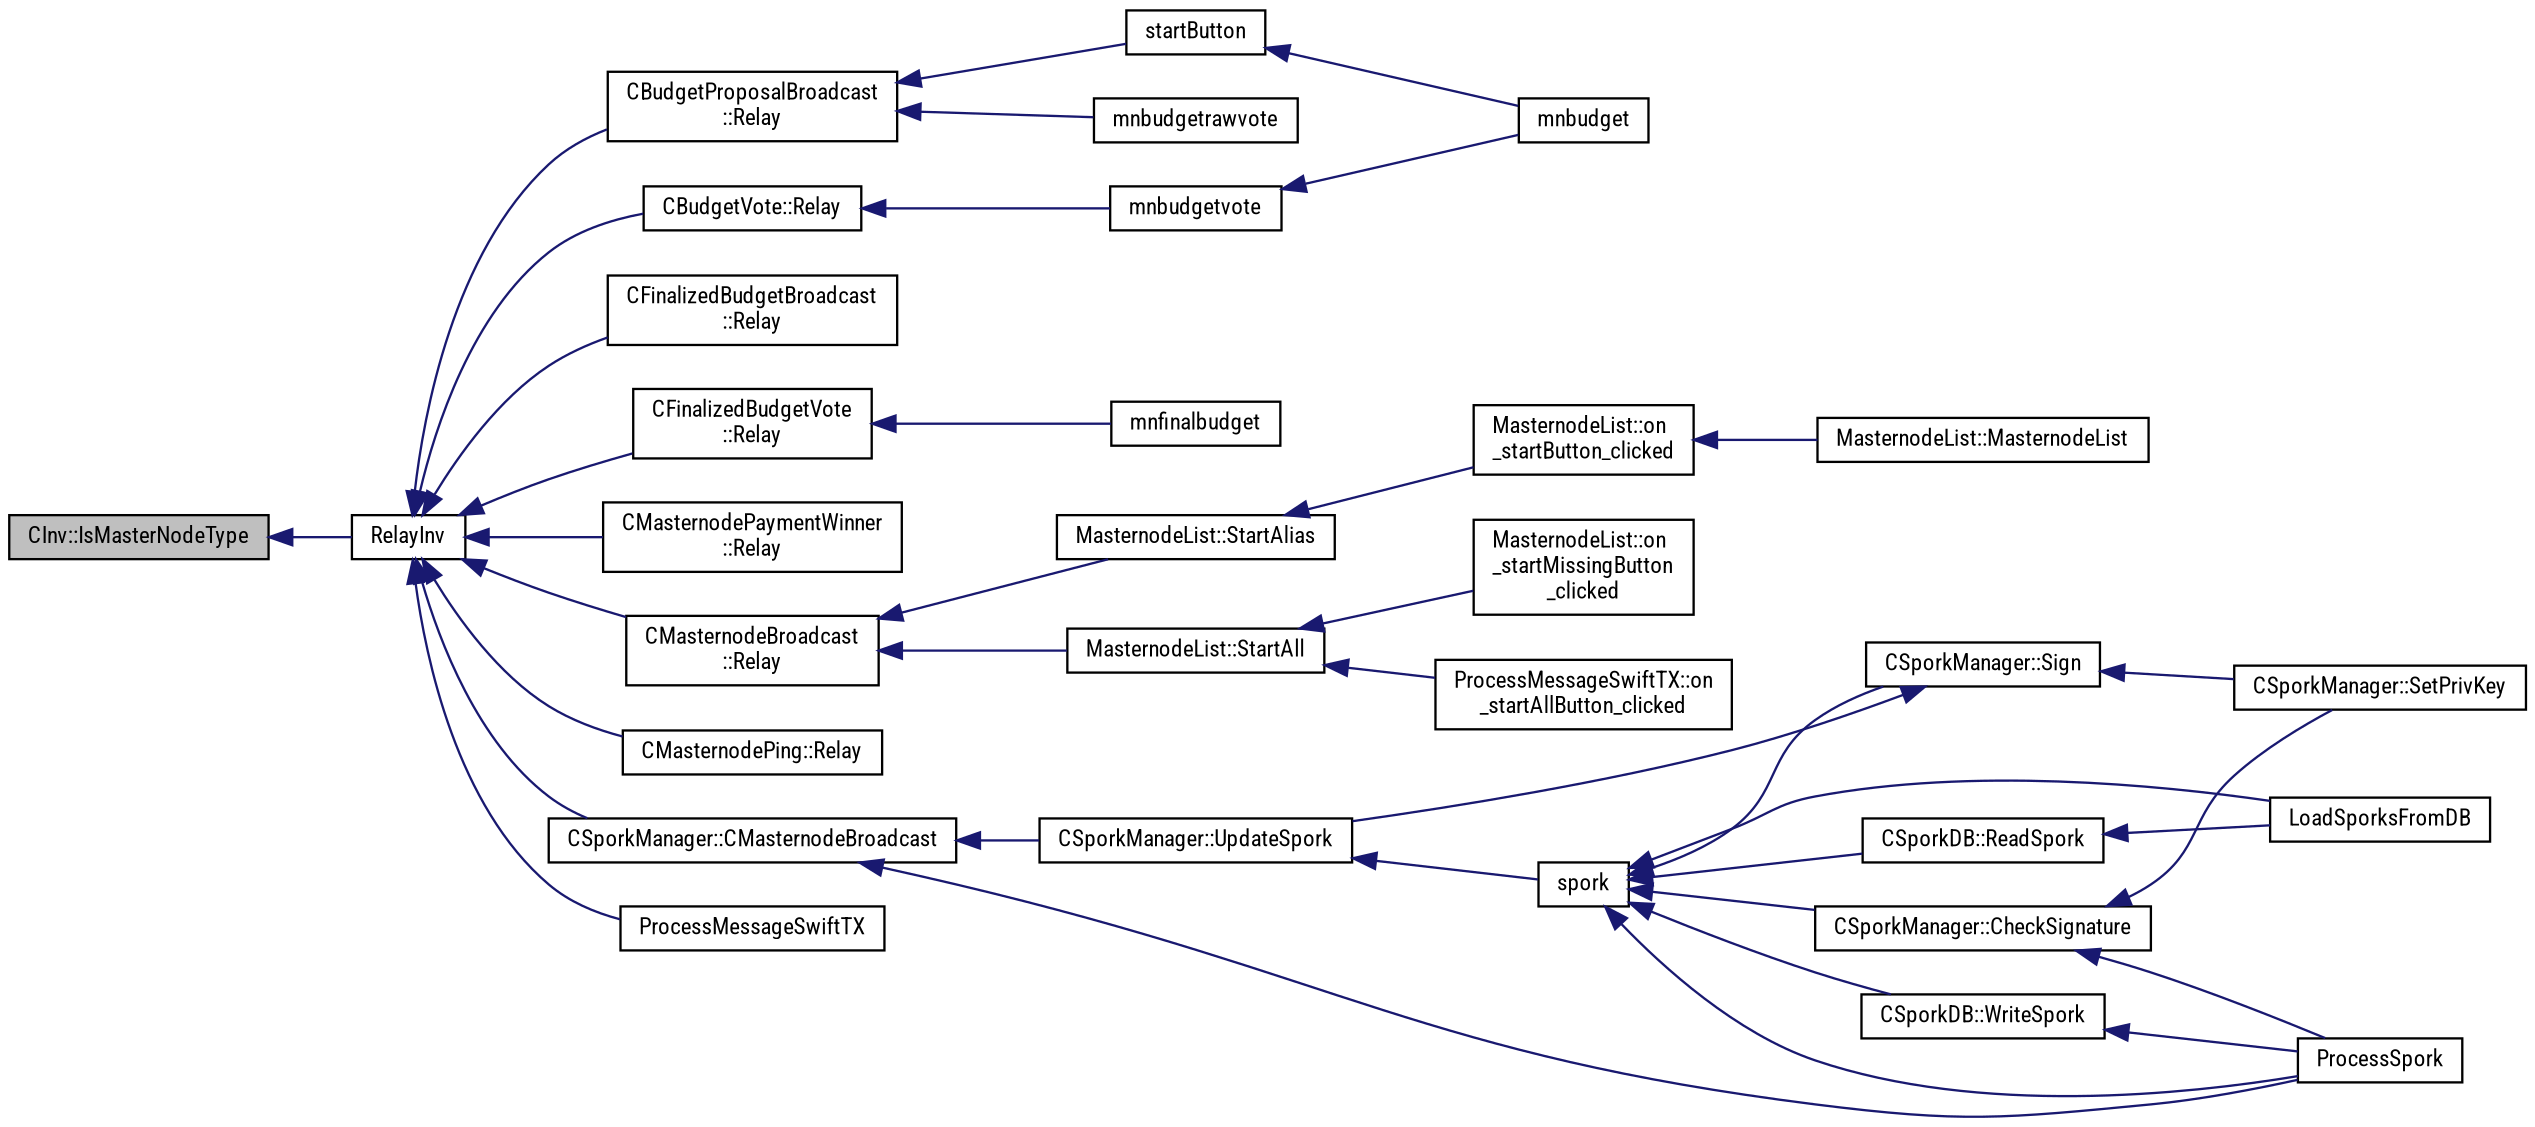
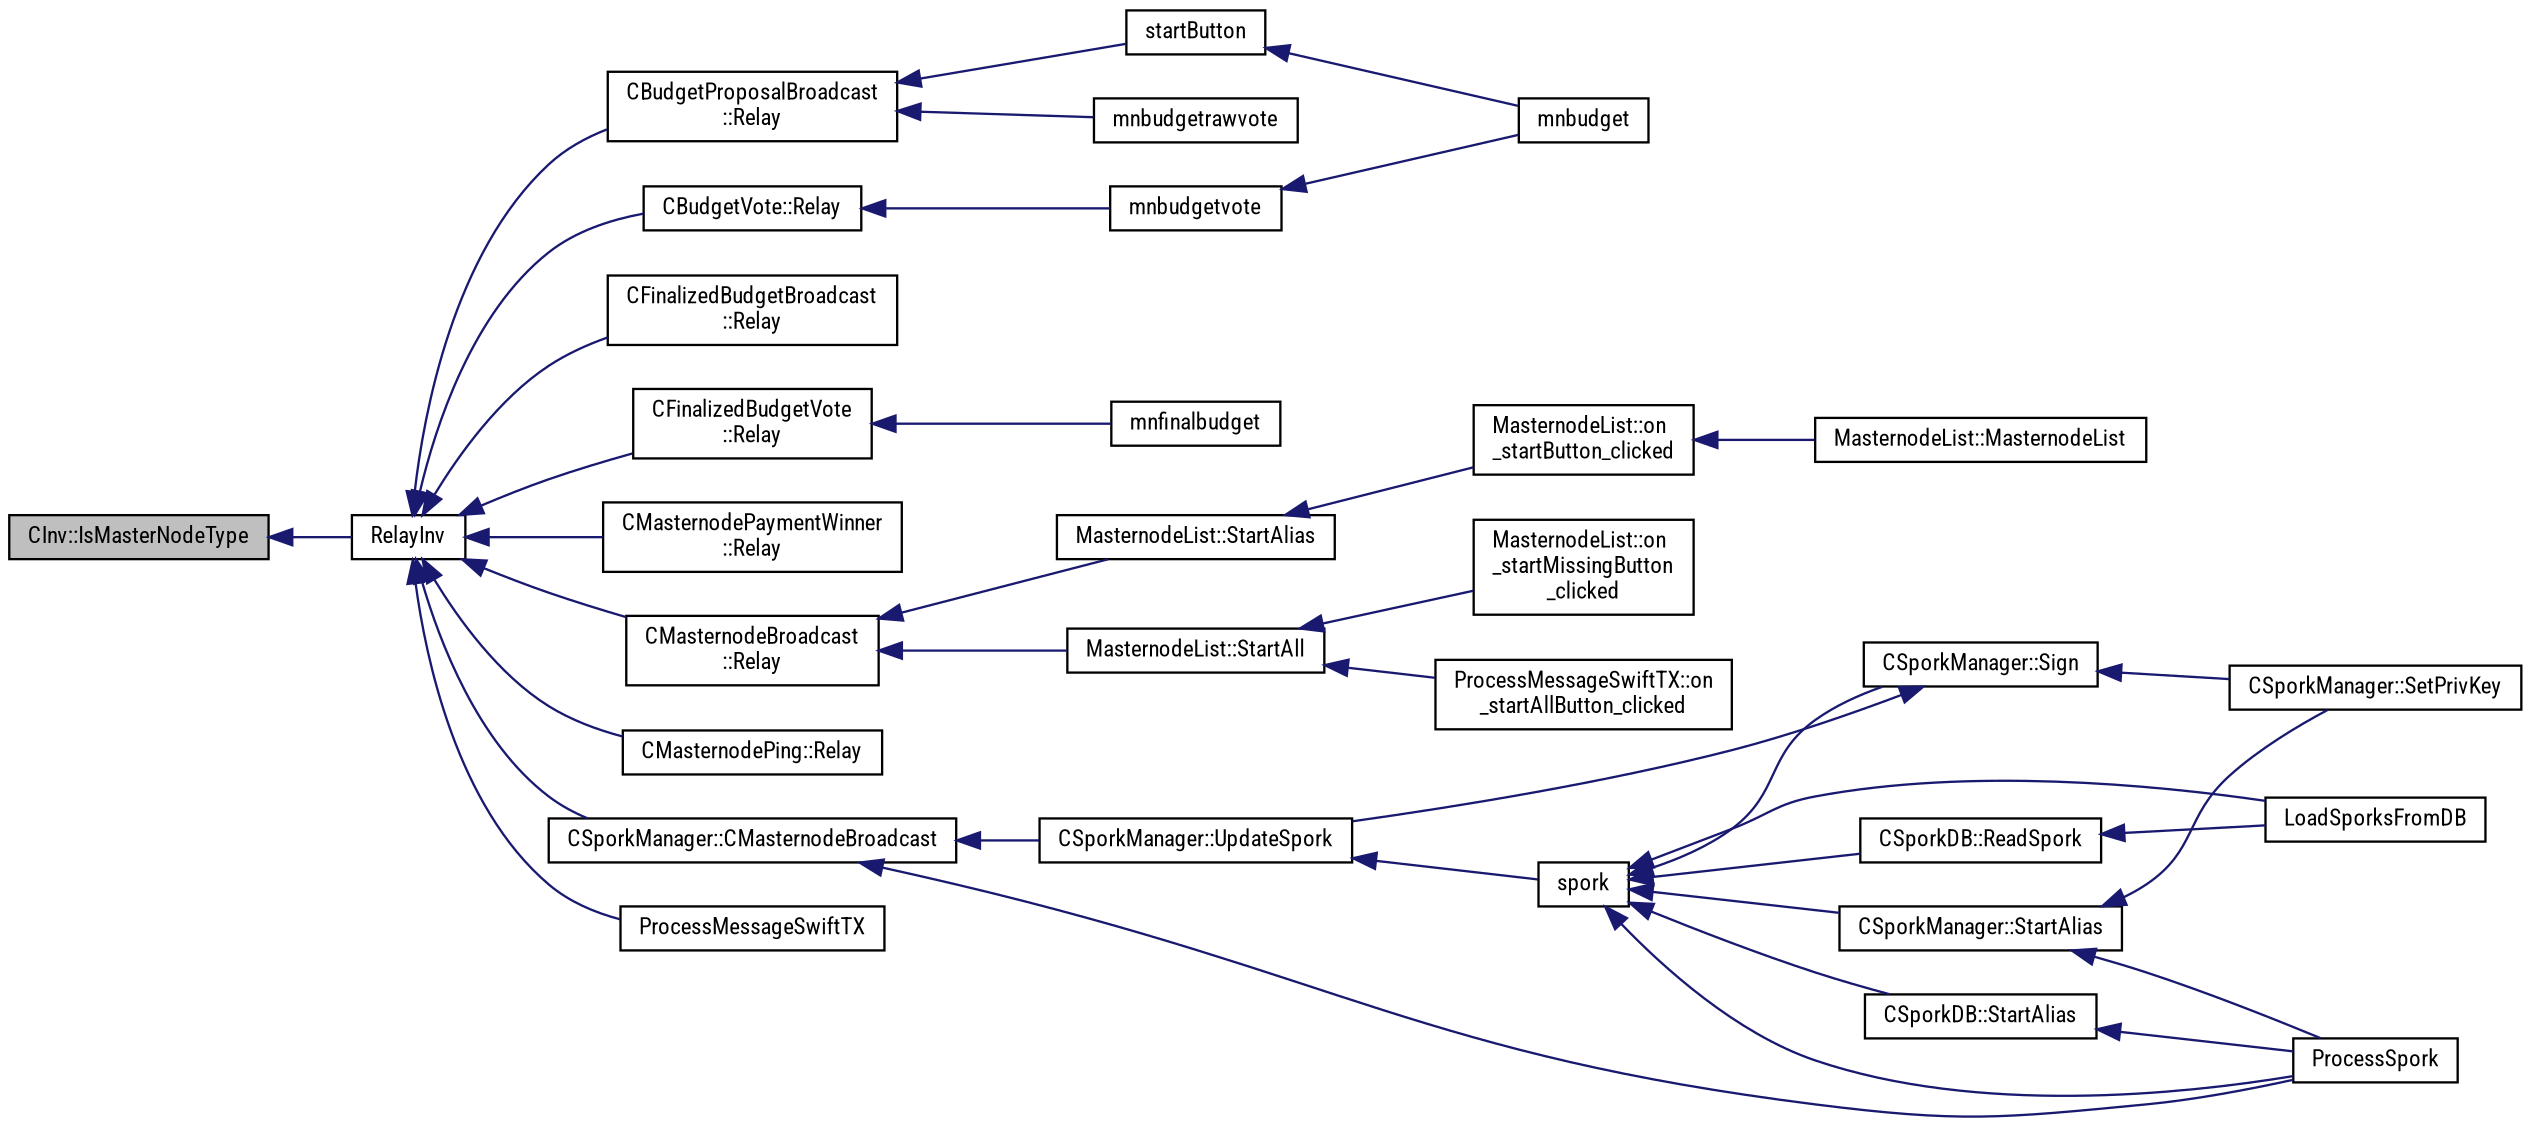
(1983, 928) -> (1981, 928)
(1983, 1016) -> (1981, 1016)
